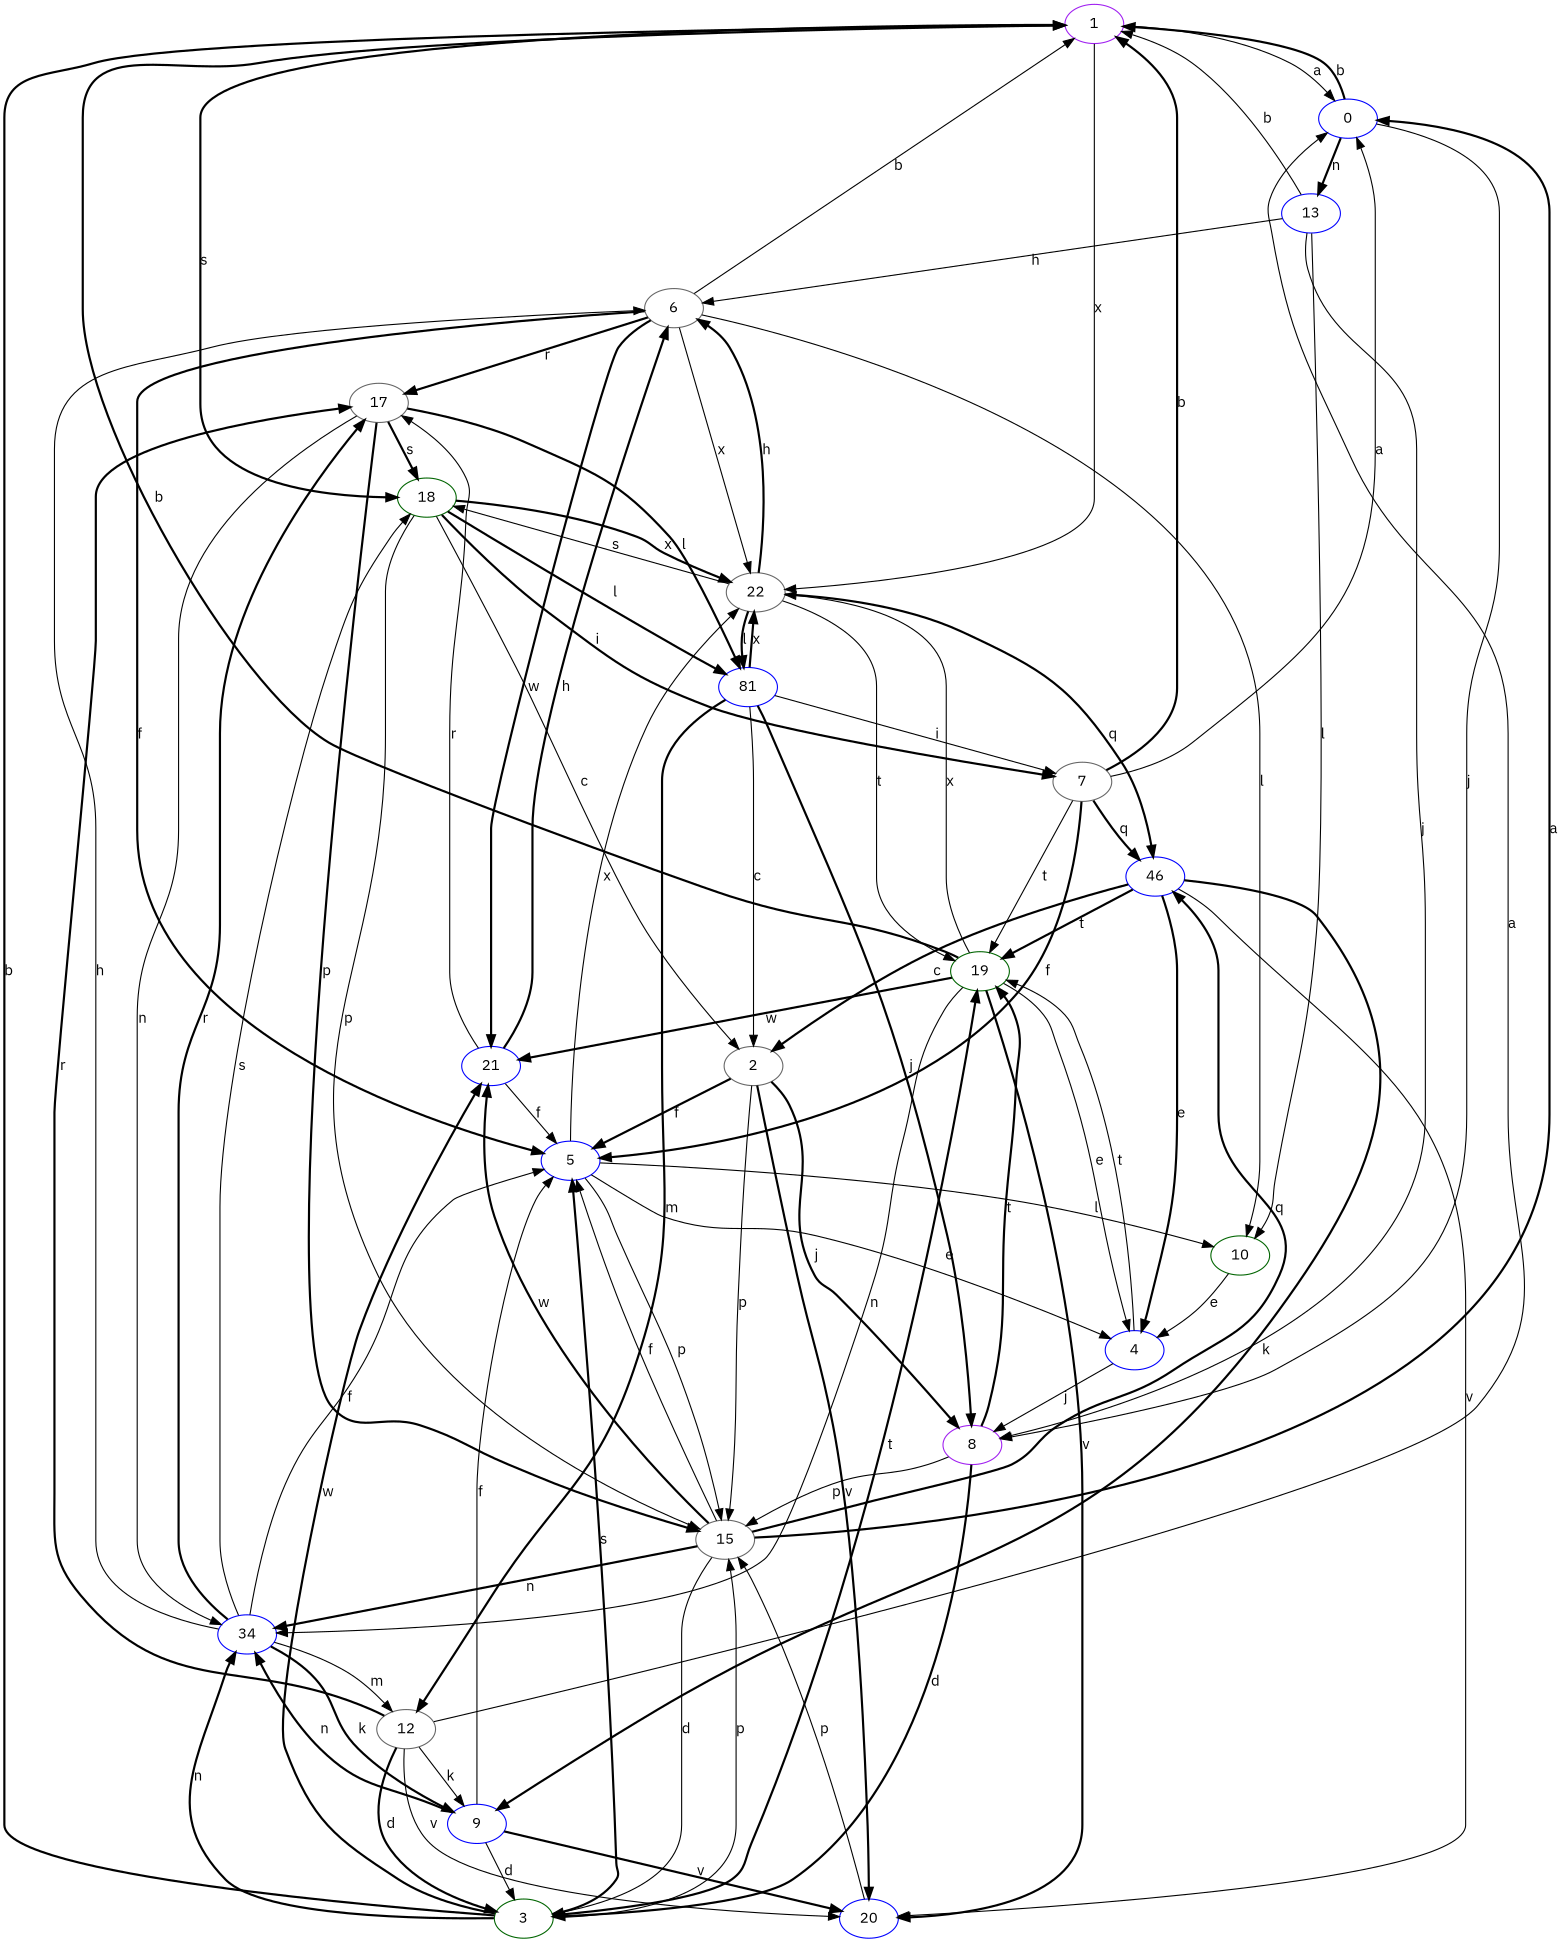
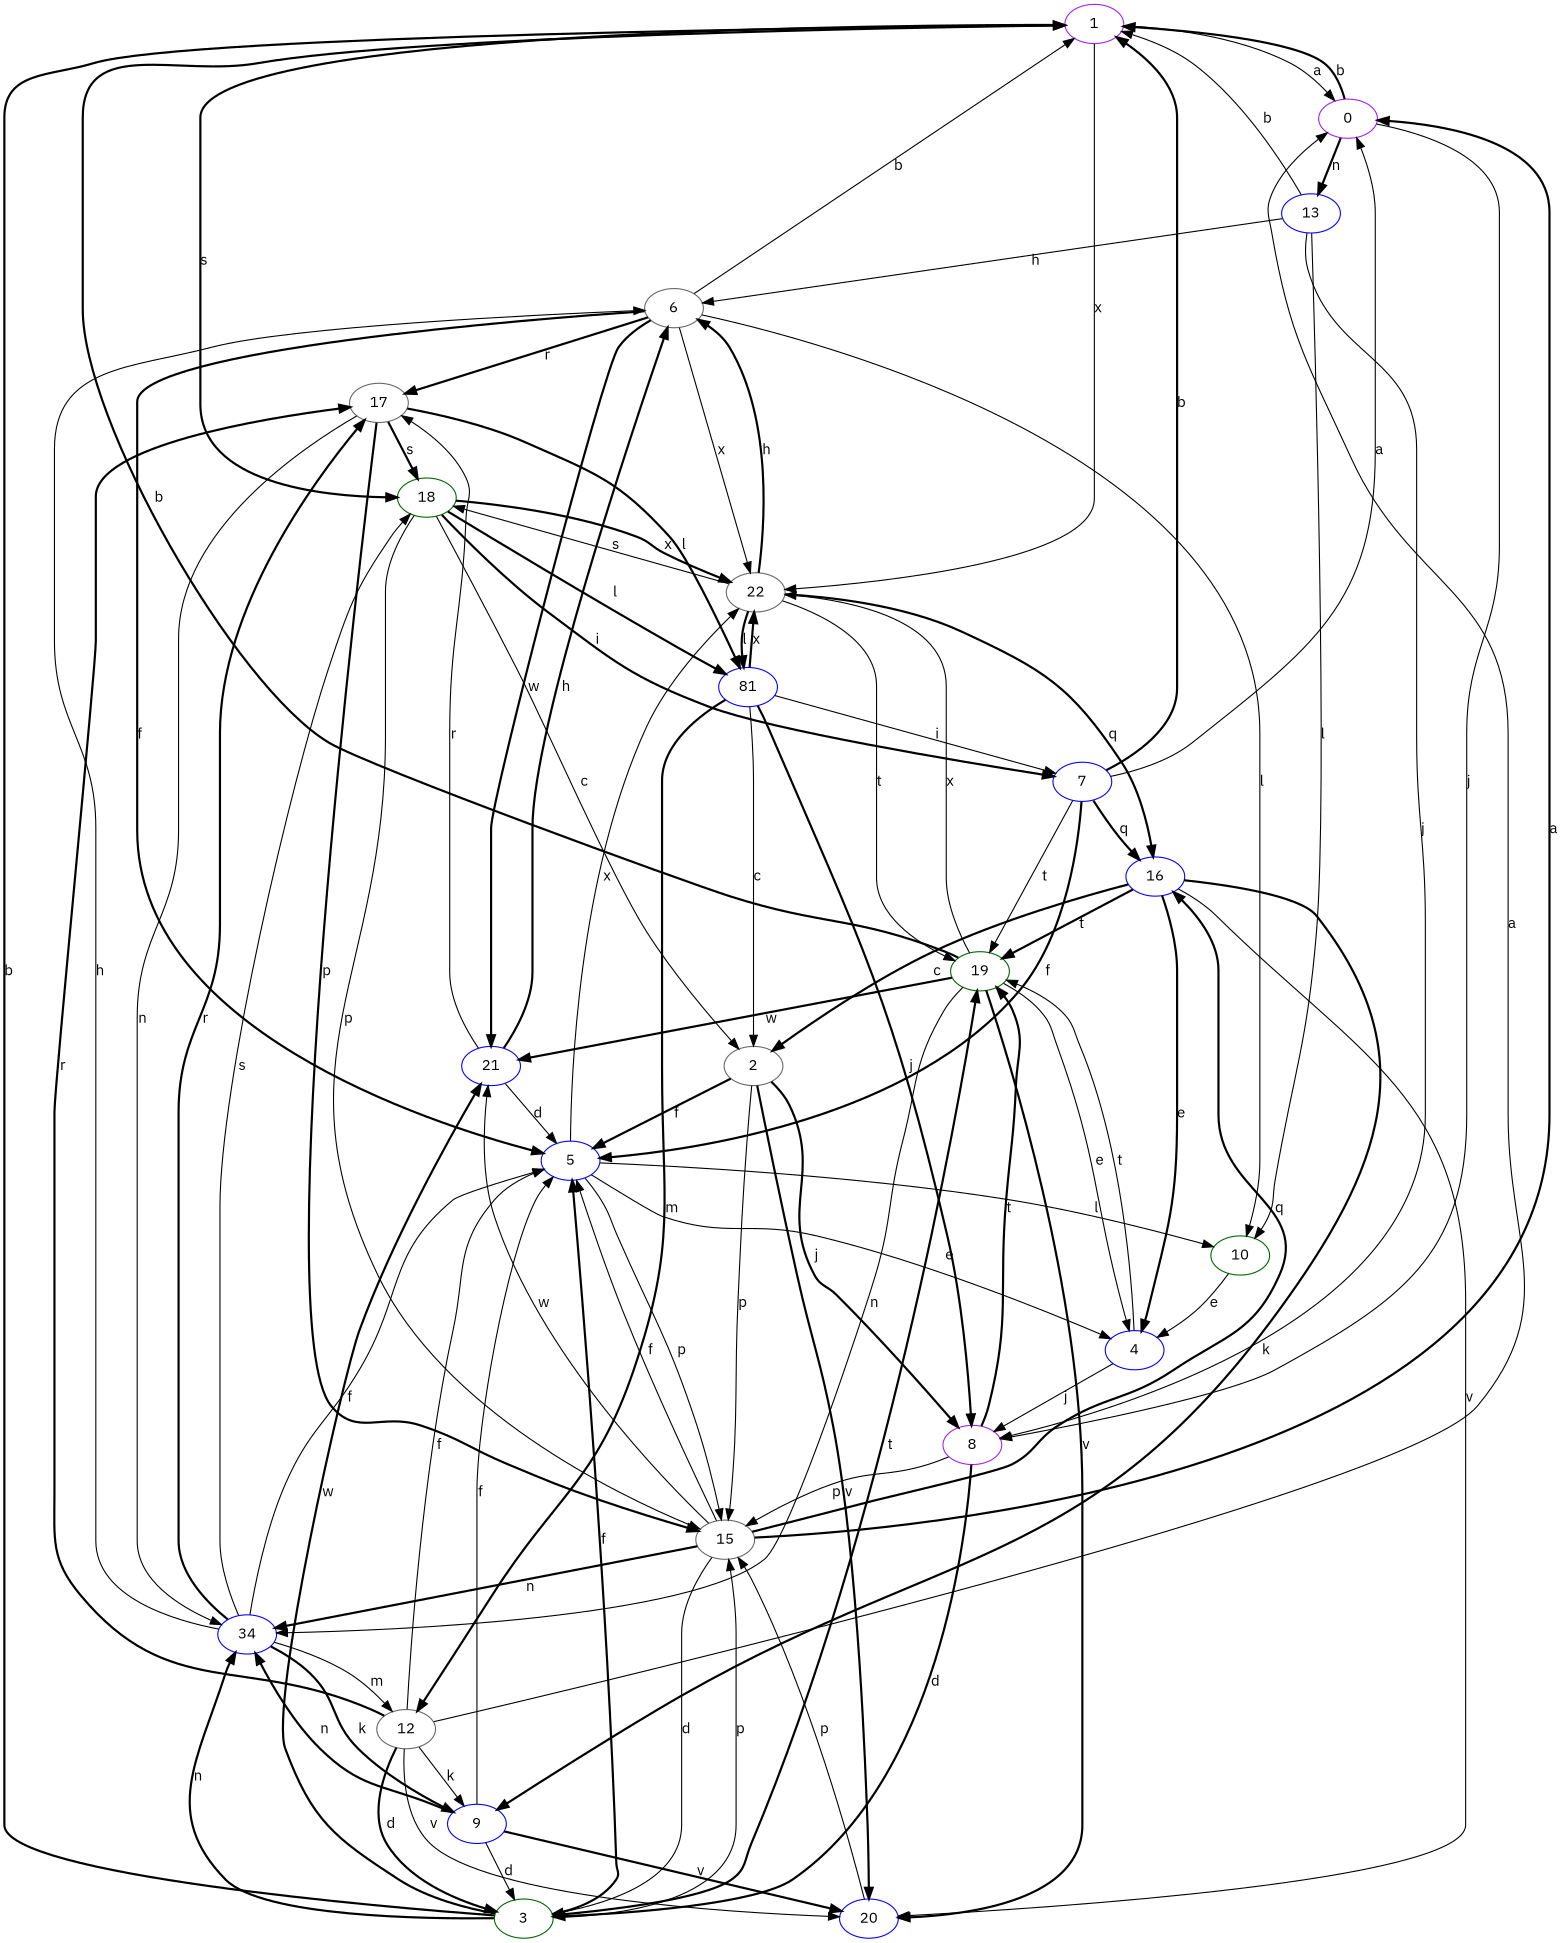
(1348, 119) -> (1348, 119)
(1082, 782) -> (1082, 782)
(1155, 877) -> (1155, 877)
(538, 1113) -> (538, 1113)
(551, 1332) -> (551, 1332)
none -> (434, 1440)
(604, 1540) -> (604, 1540)
